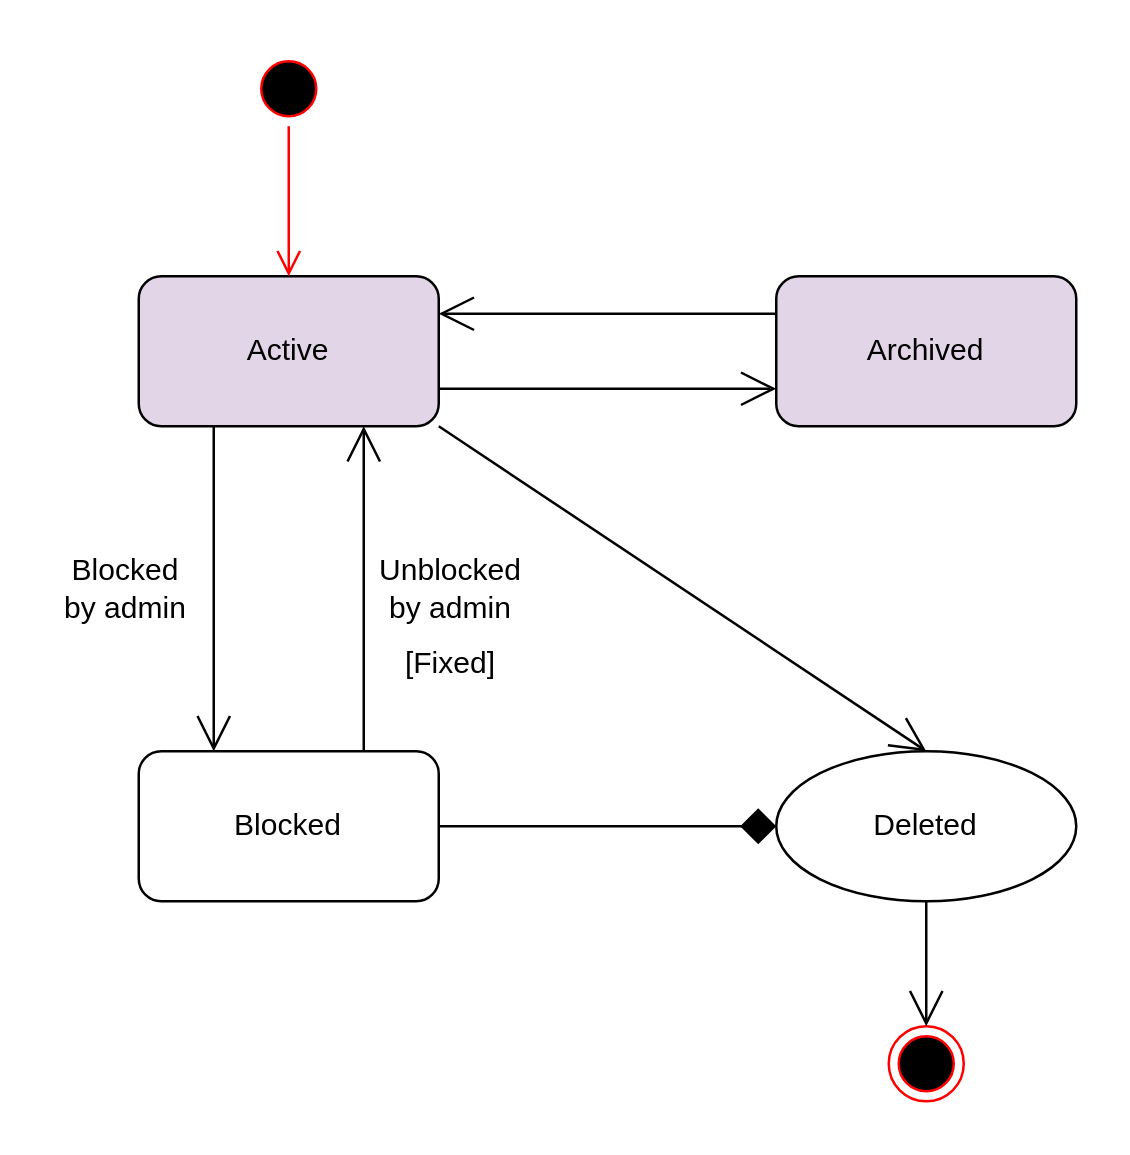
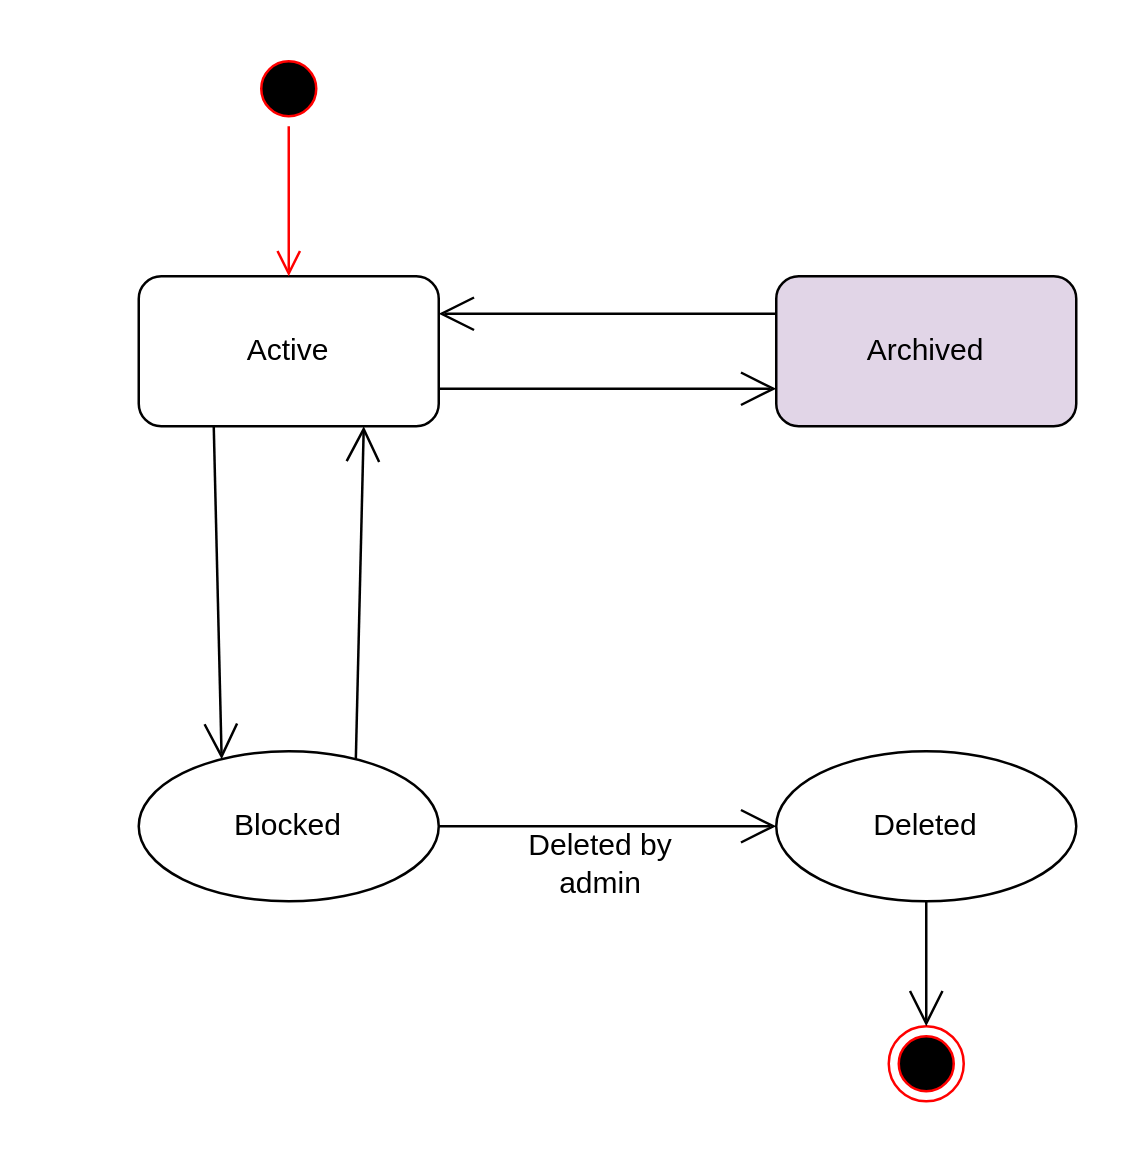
(289, 351) -> (289, 351)
(680, 587) -> none
(126, 589) -> none
(451, 589) -> none
(451, 664) -> none
(289, 826) -> (289, 826)
(741, 826) -> (755, 826)
none -> (601, 864)
